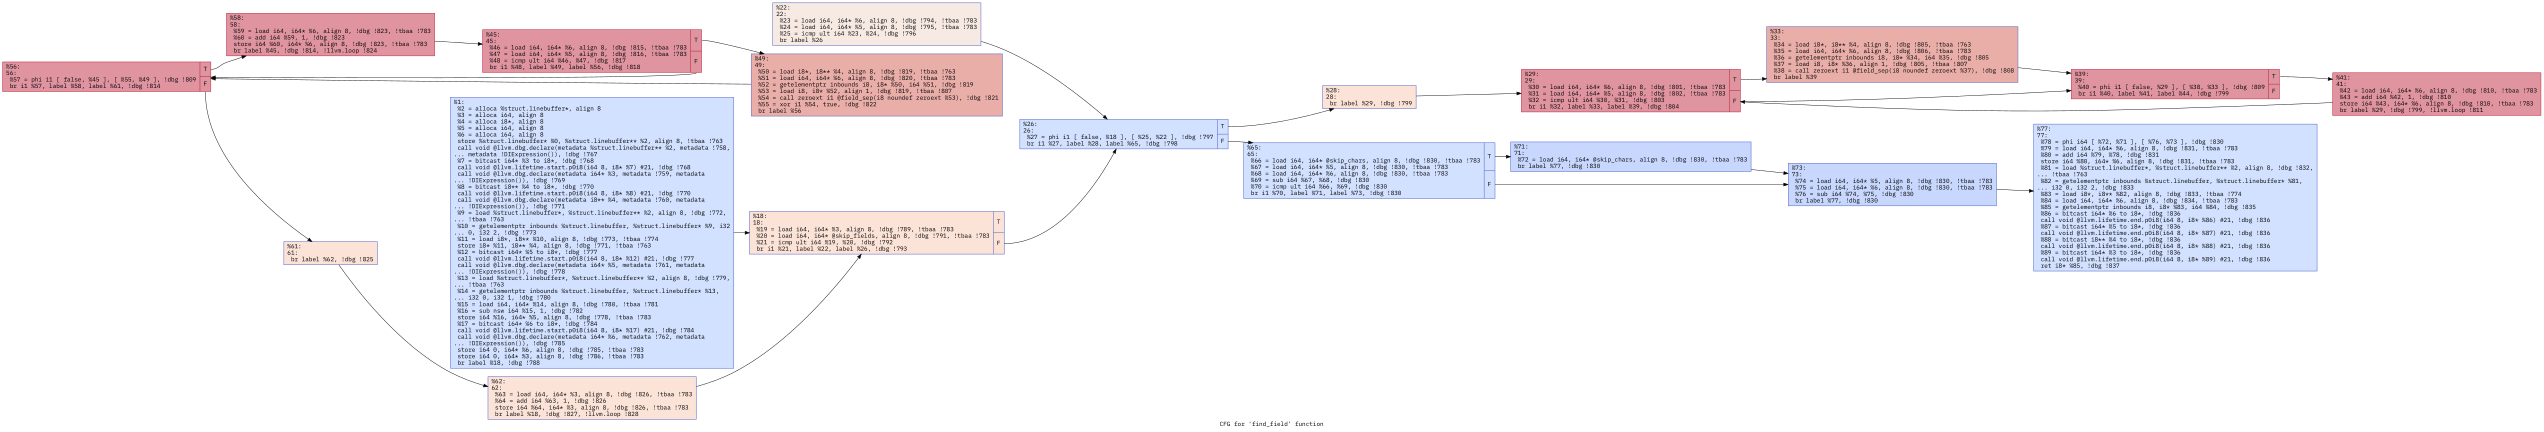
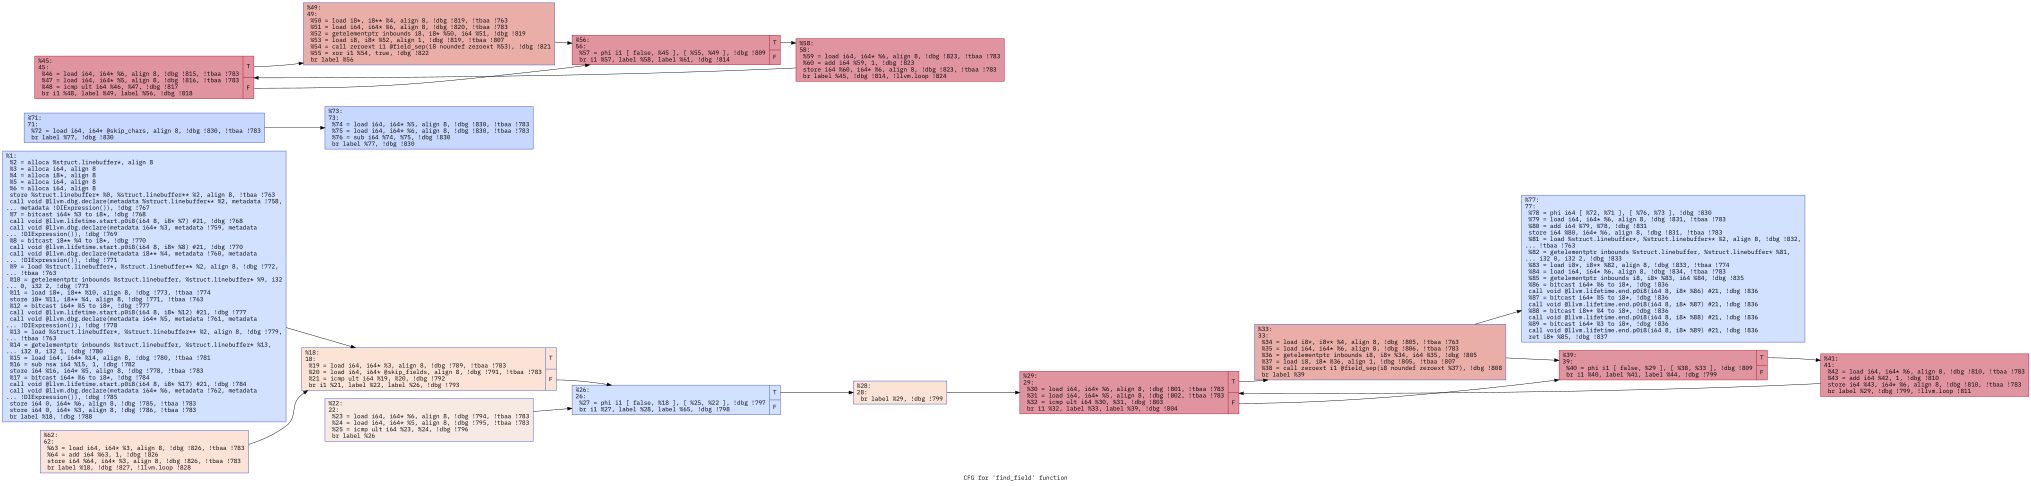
(1369, 171) -> none
(2013, 190) -> (1496, 318)
(331, 253) -> none
